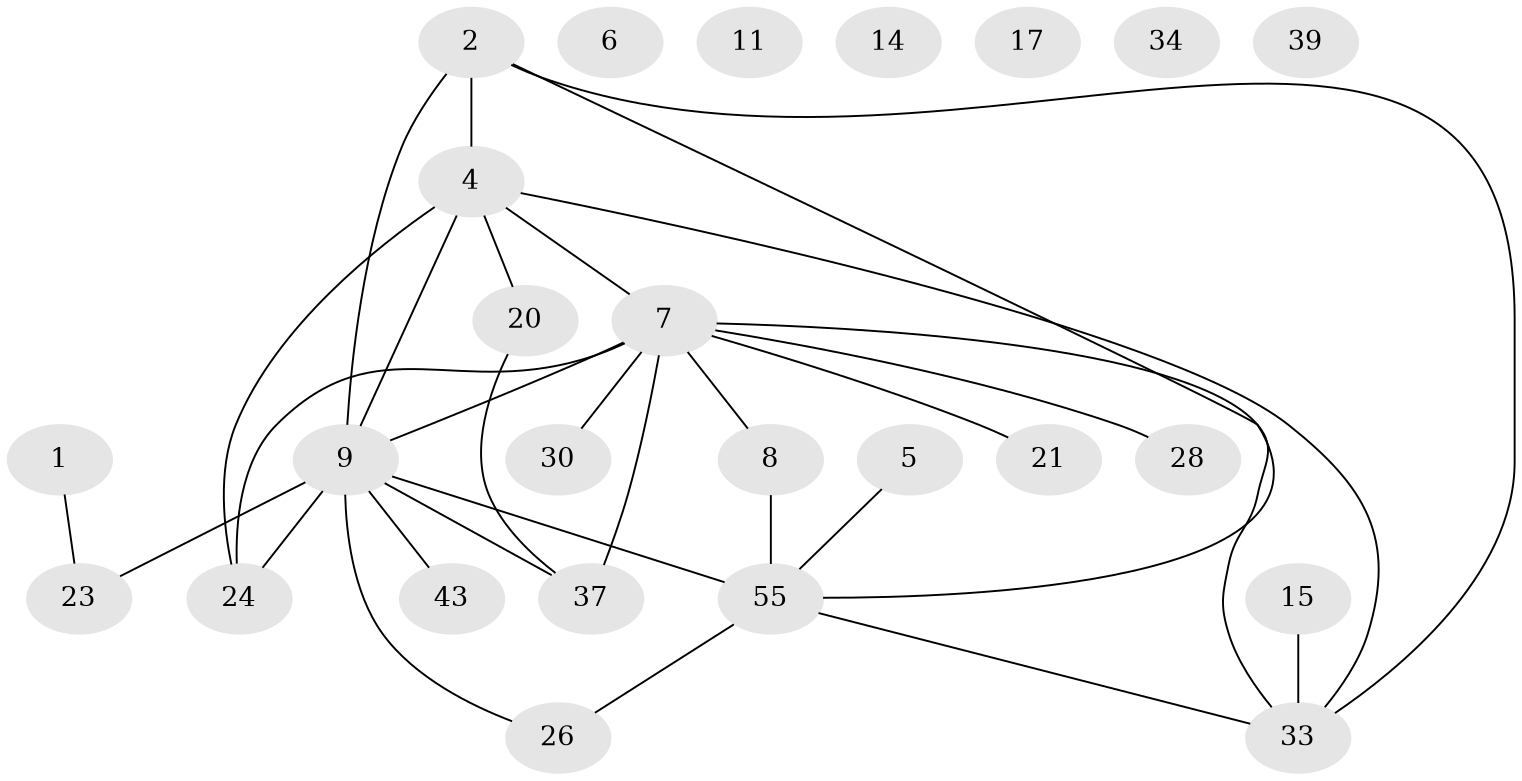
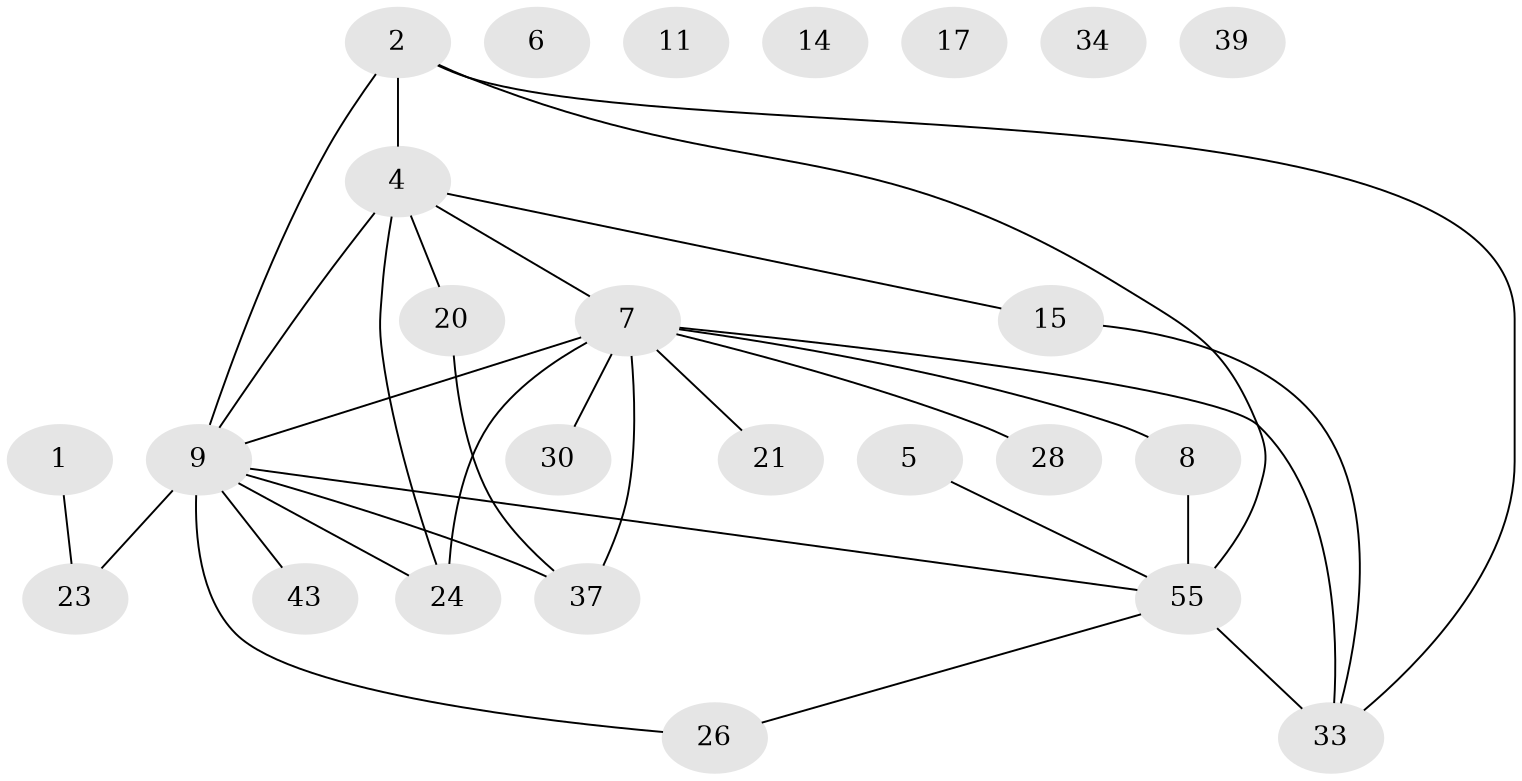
(1151, 357) -> (724, 251)
